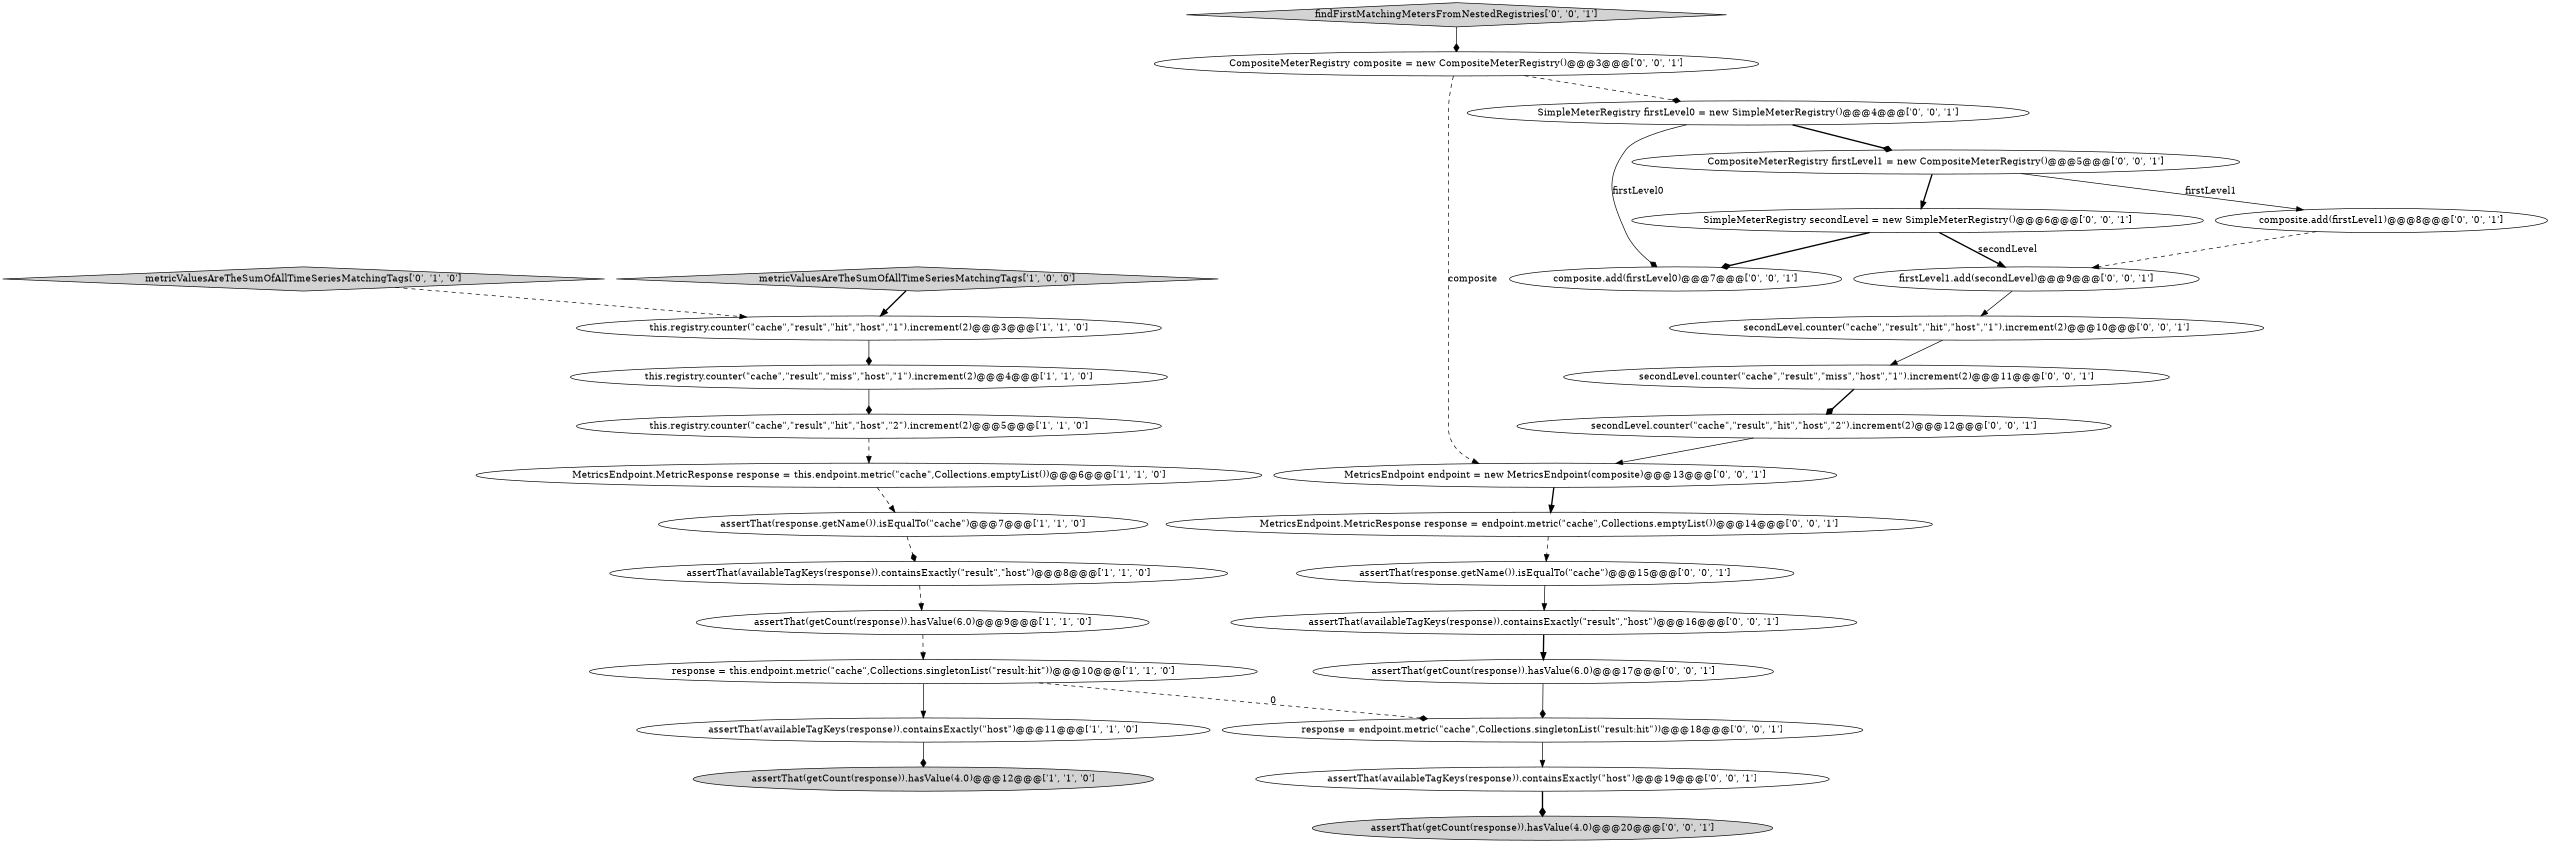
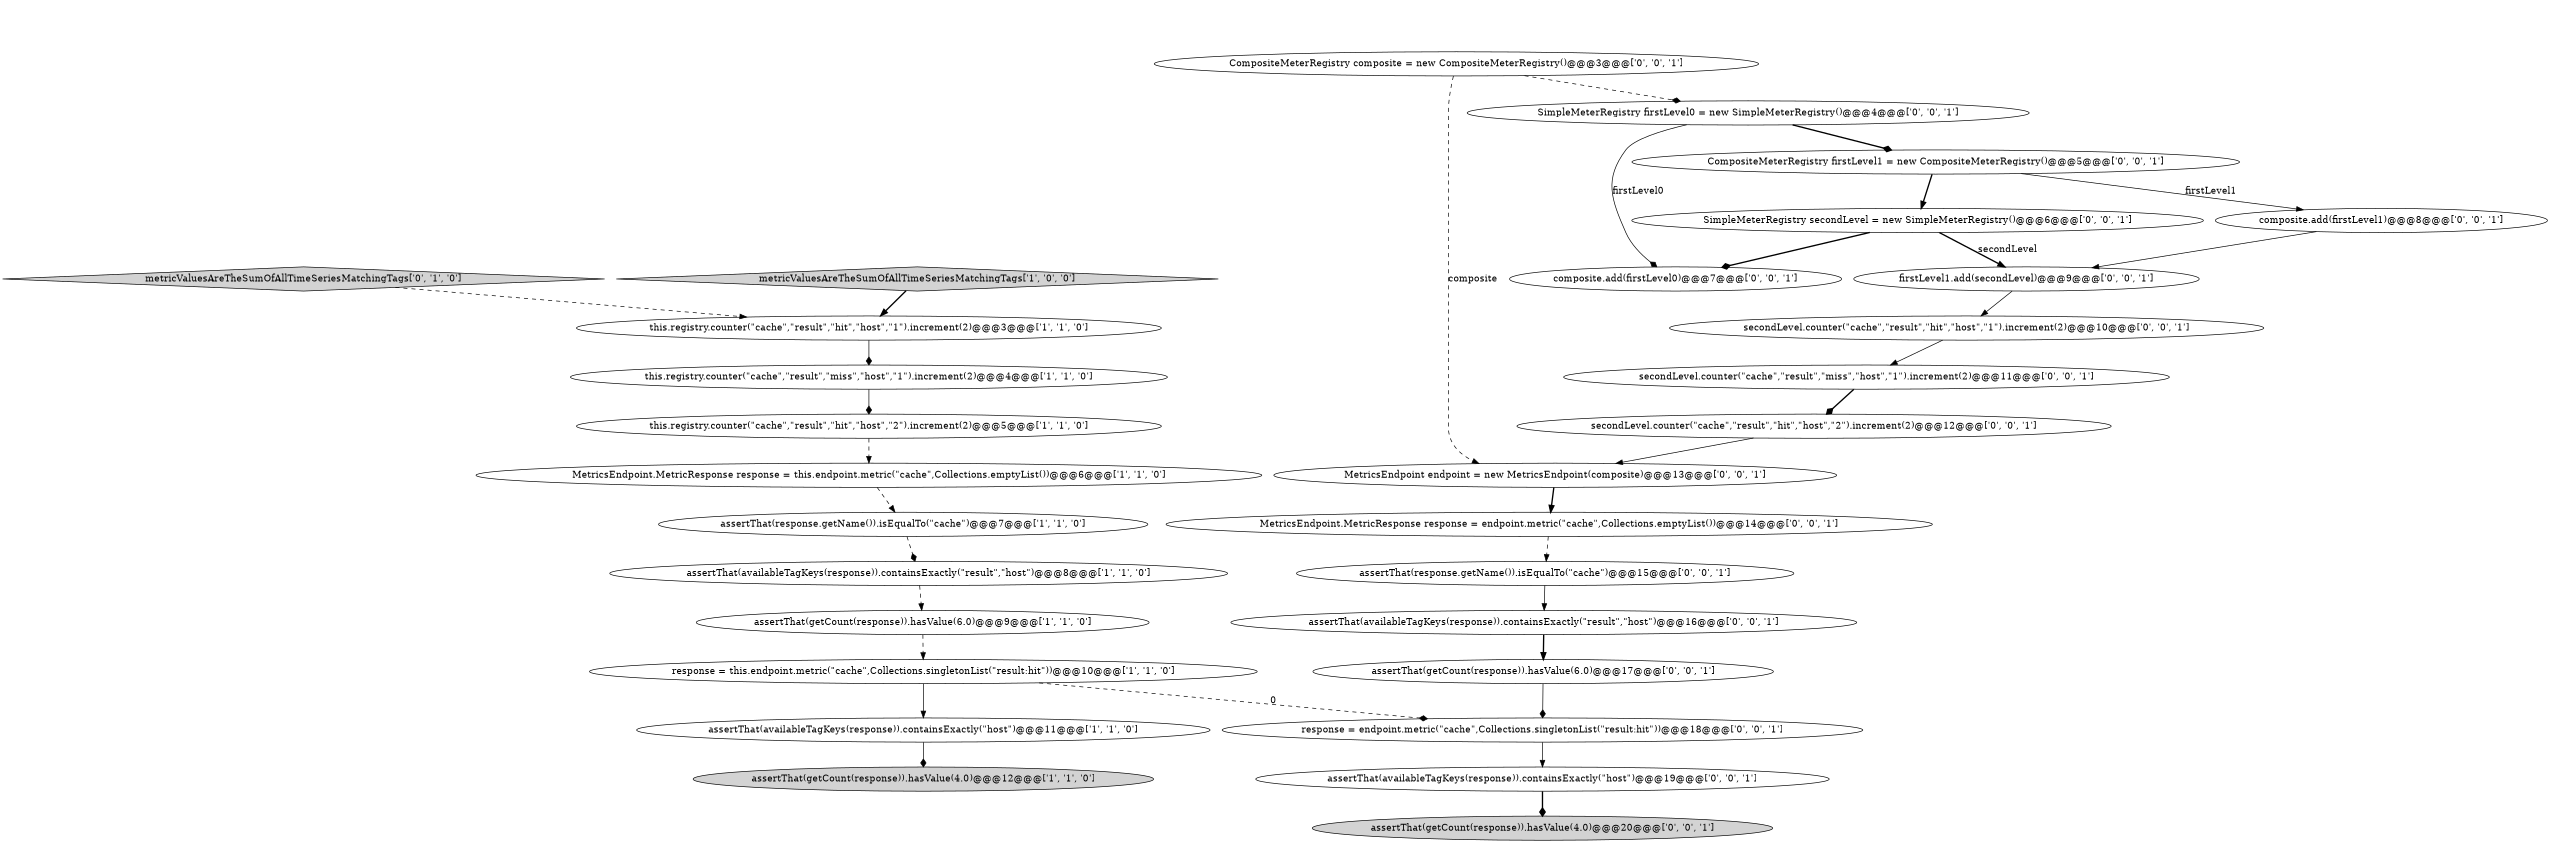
(1456, 15) -> none
(2208, 249) -> (2208, 249)
